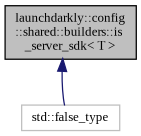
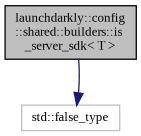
(63, 89) -> (79, 76)
